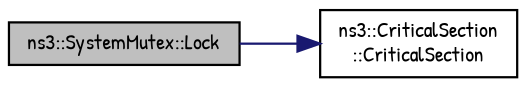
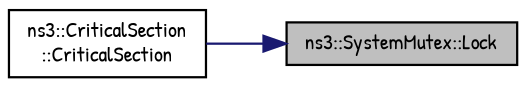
(268, 44) -> (235, 44)
